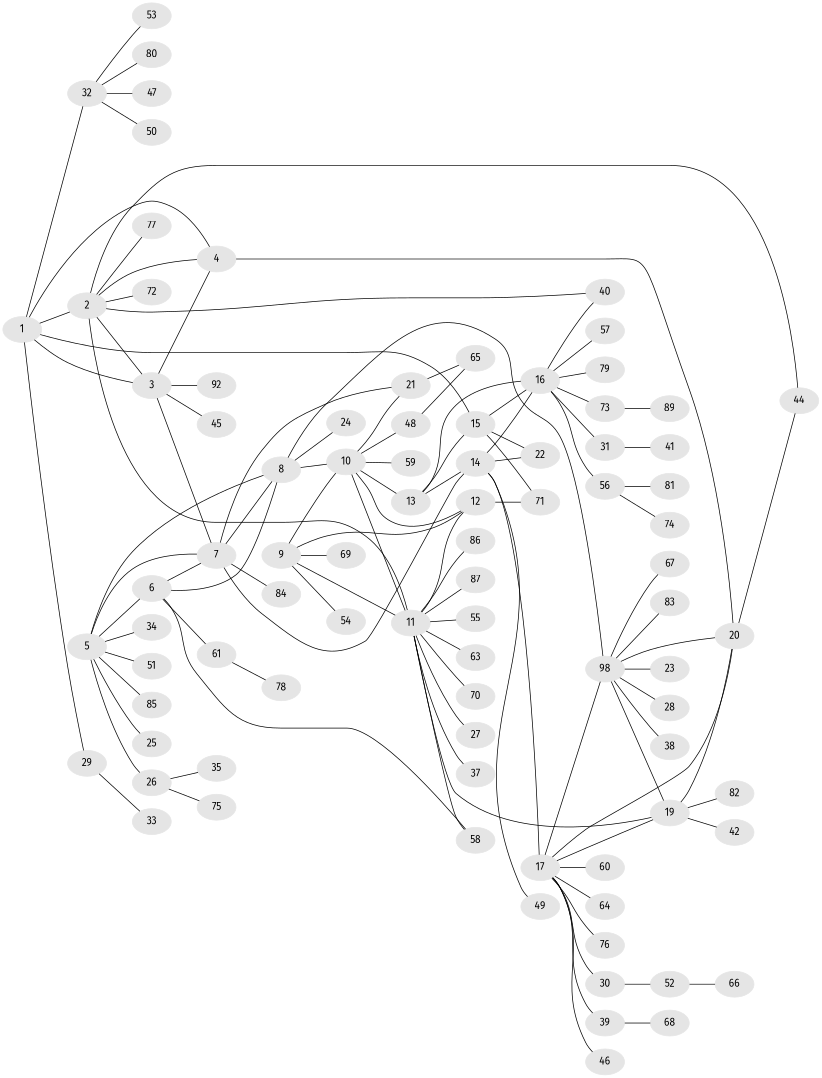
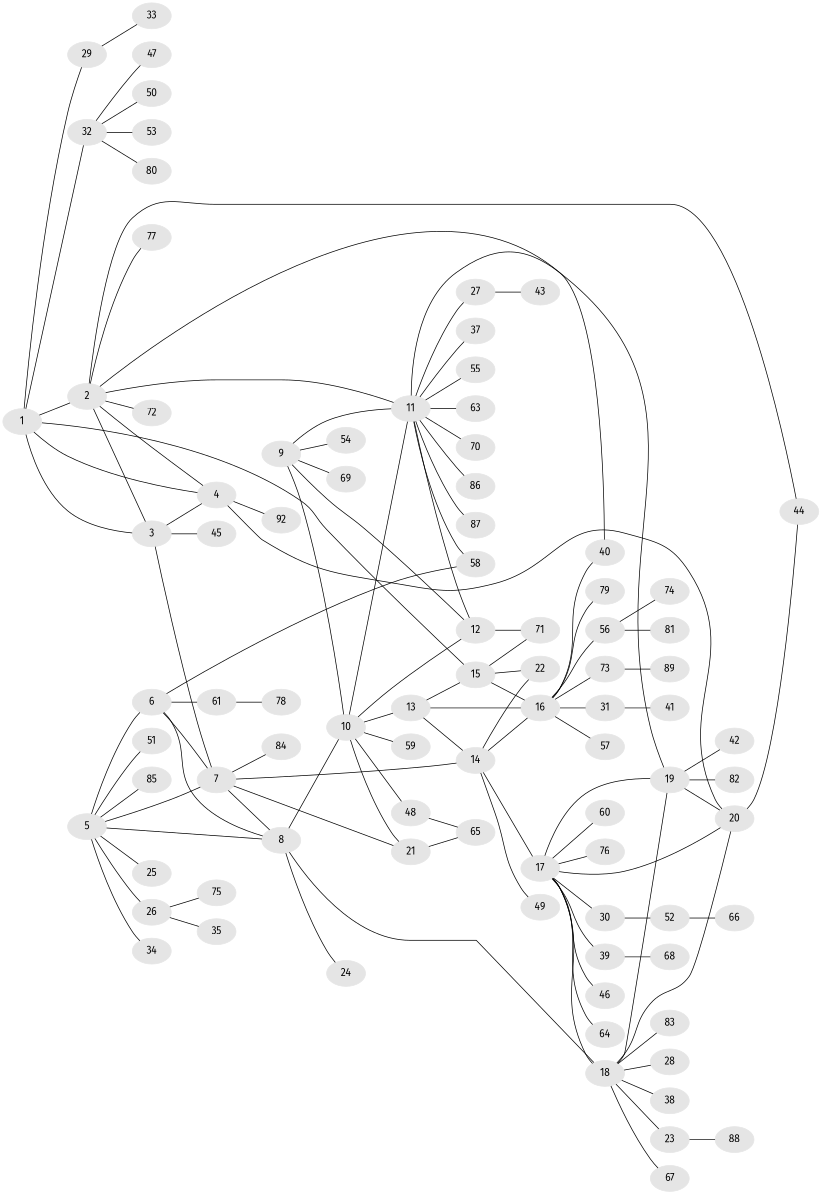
none -> (540, 292)
(184, 386) -> (249, 508)
(605, 669) -> (605, 1073)
none -> (735, 1140)
